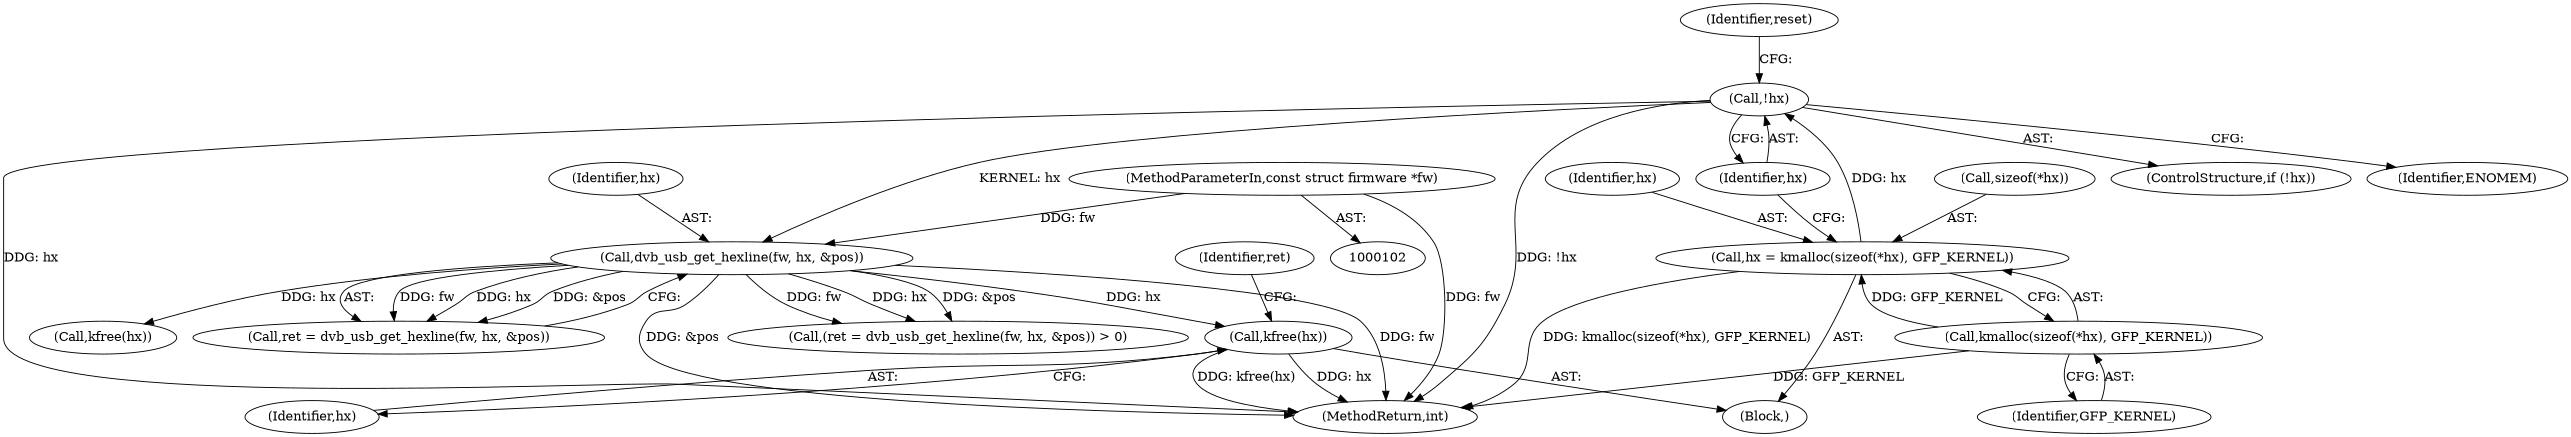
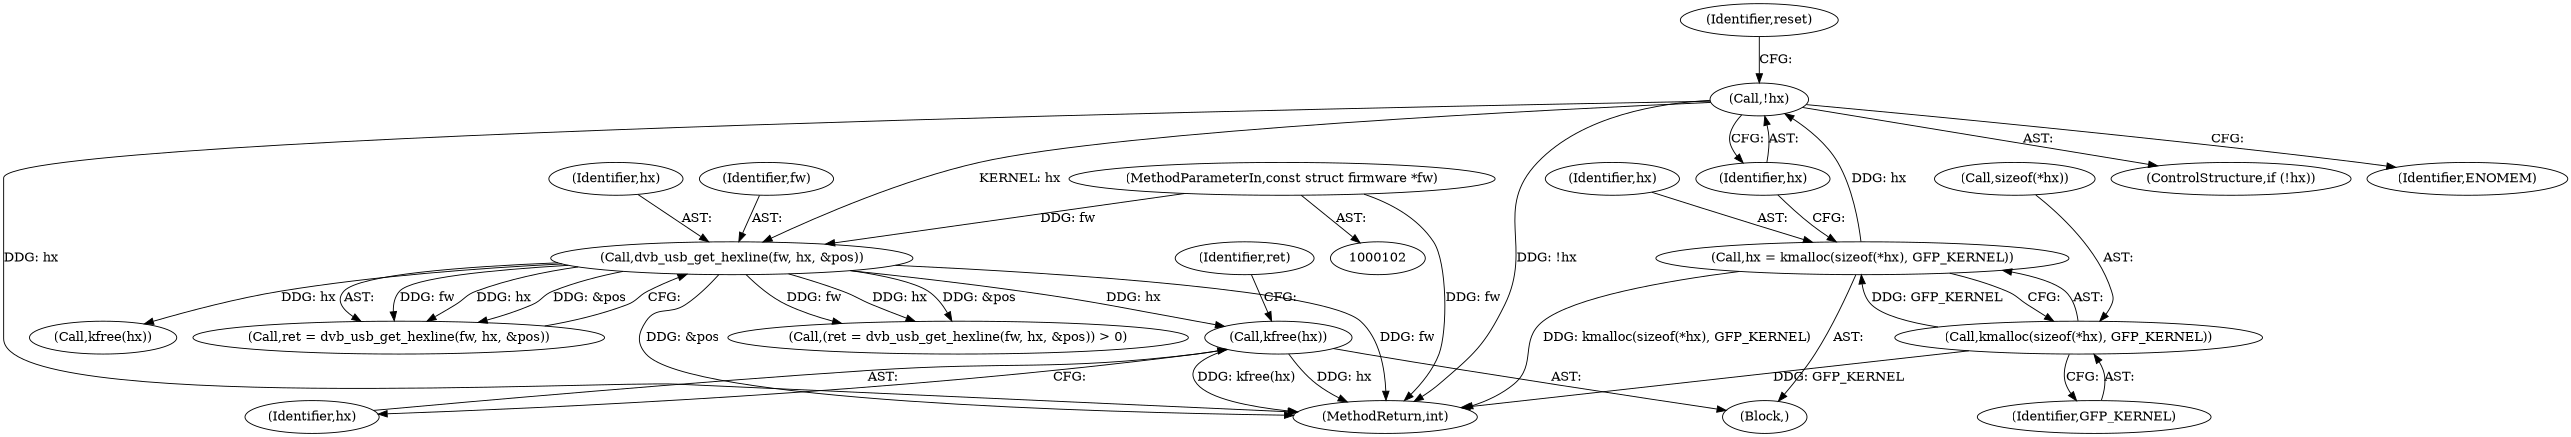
none -> (767, 179)
(1944, 216) -> (2088, 248)
